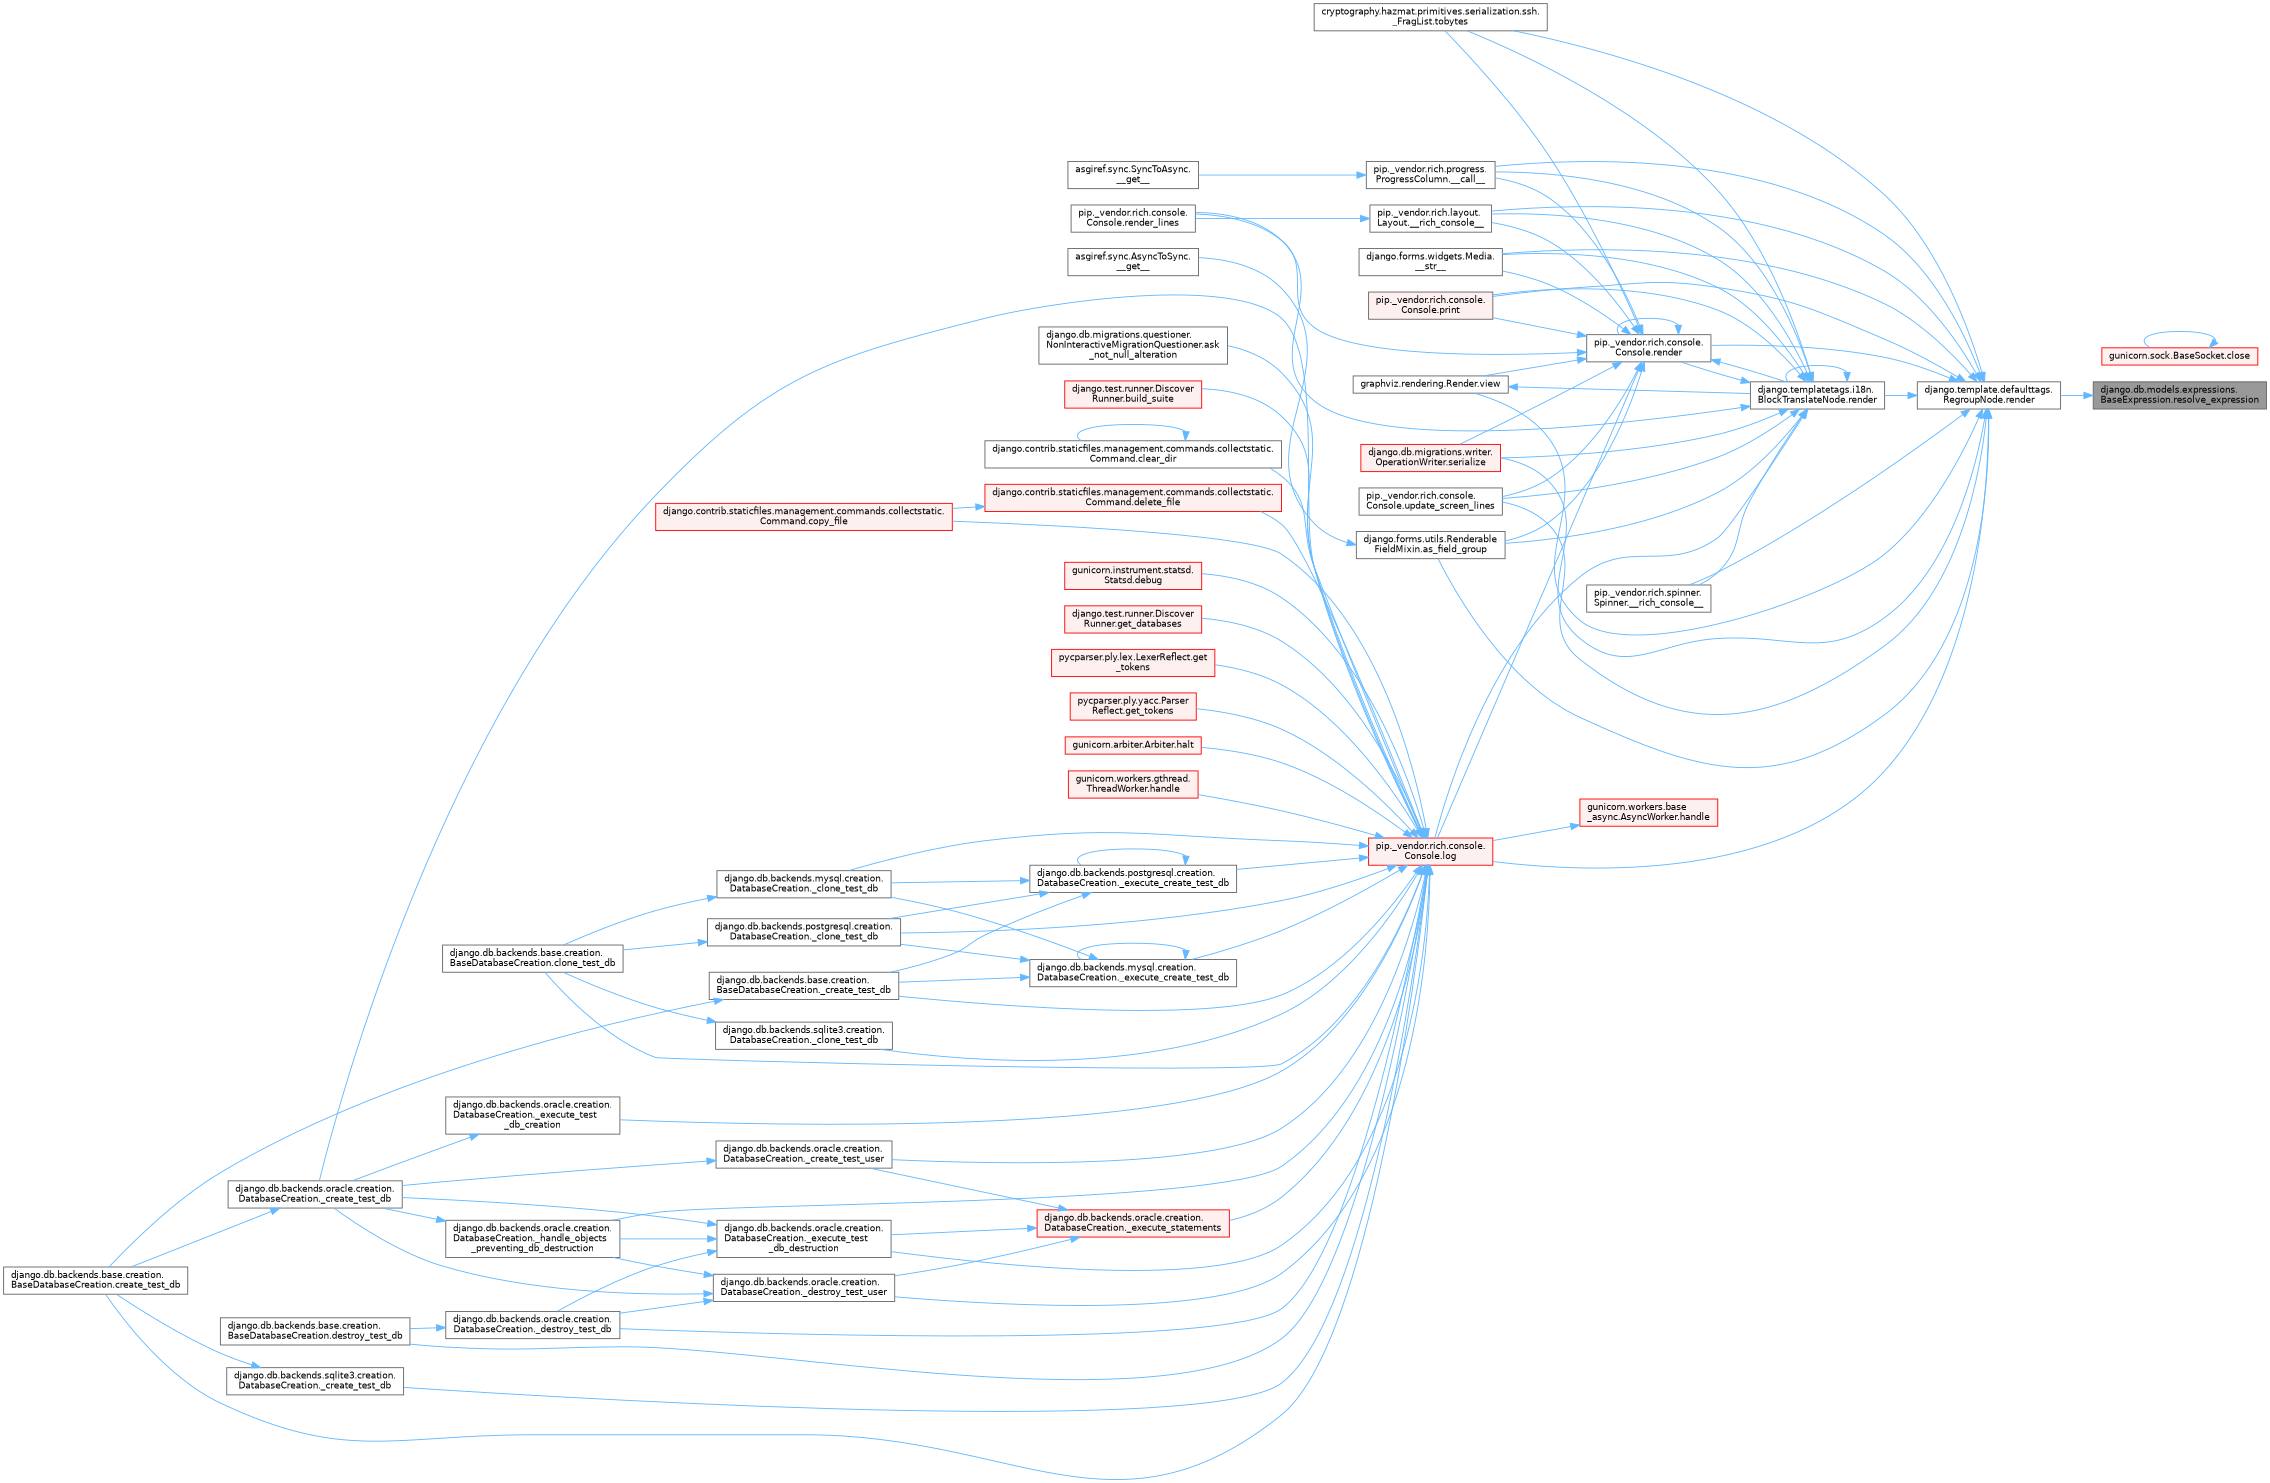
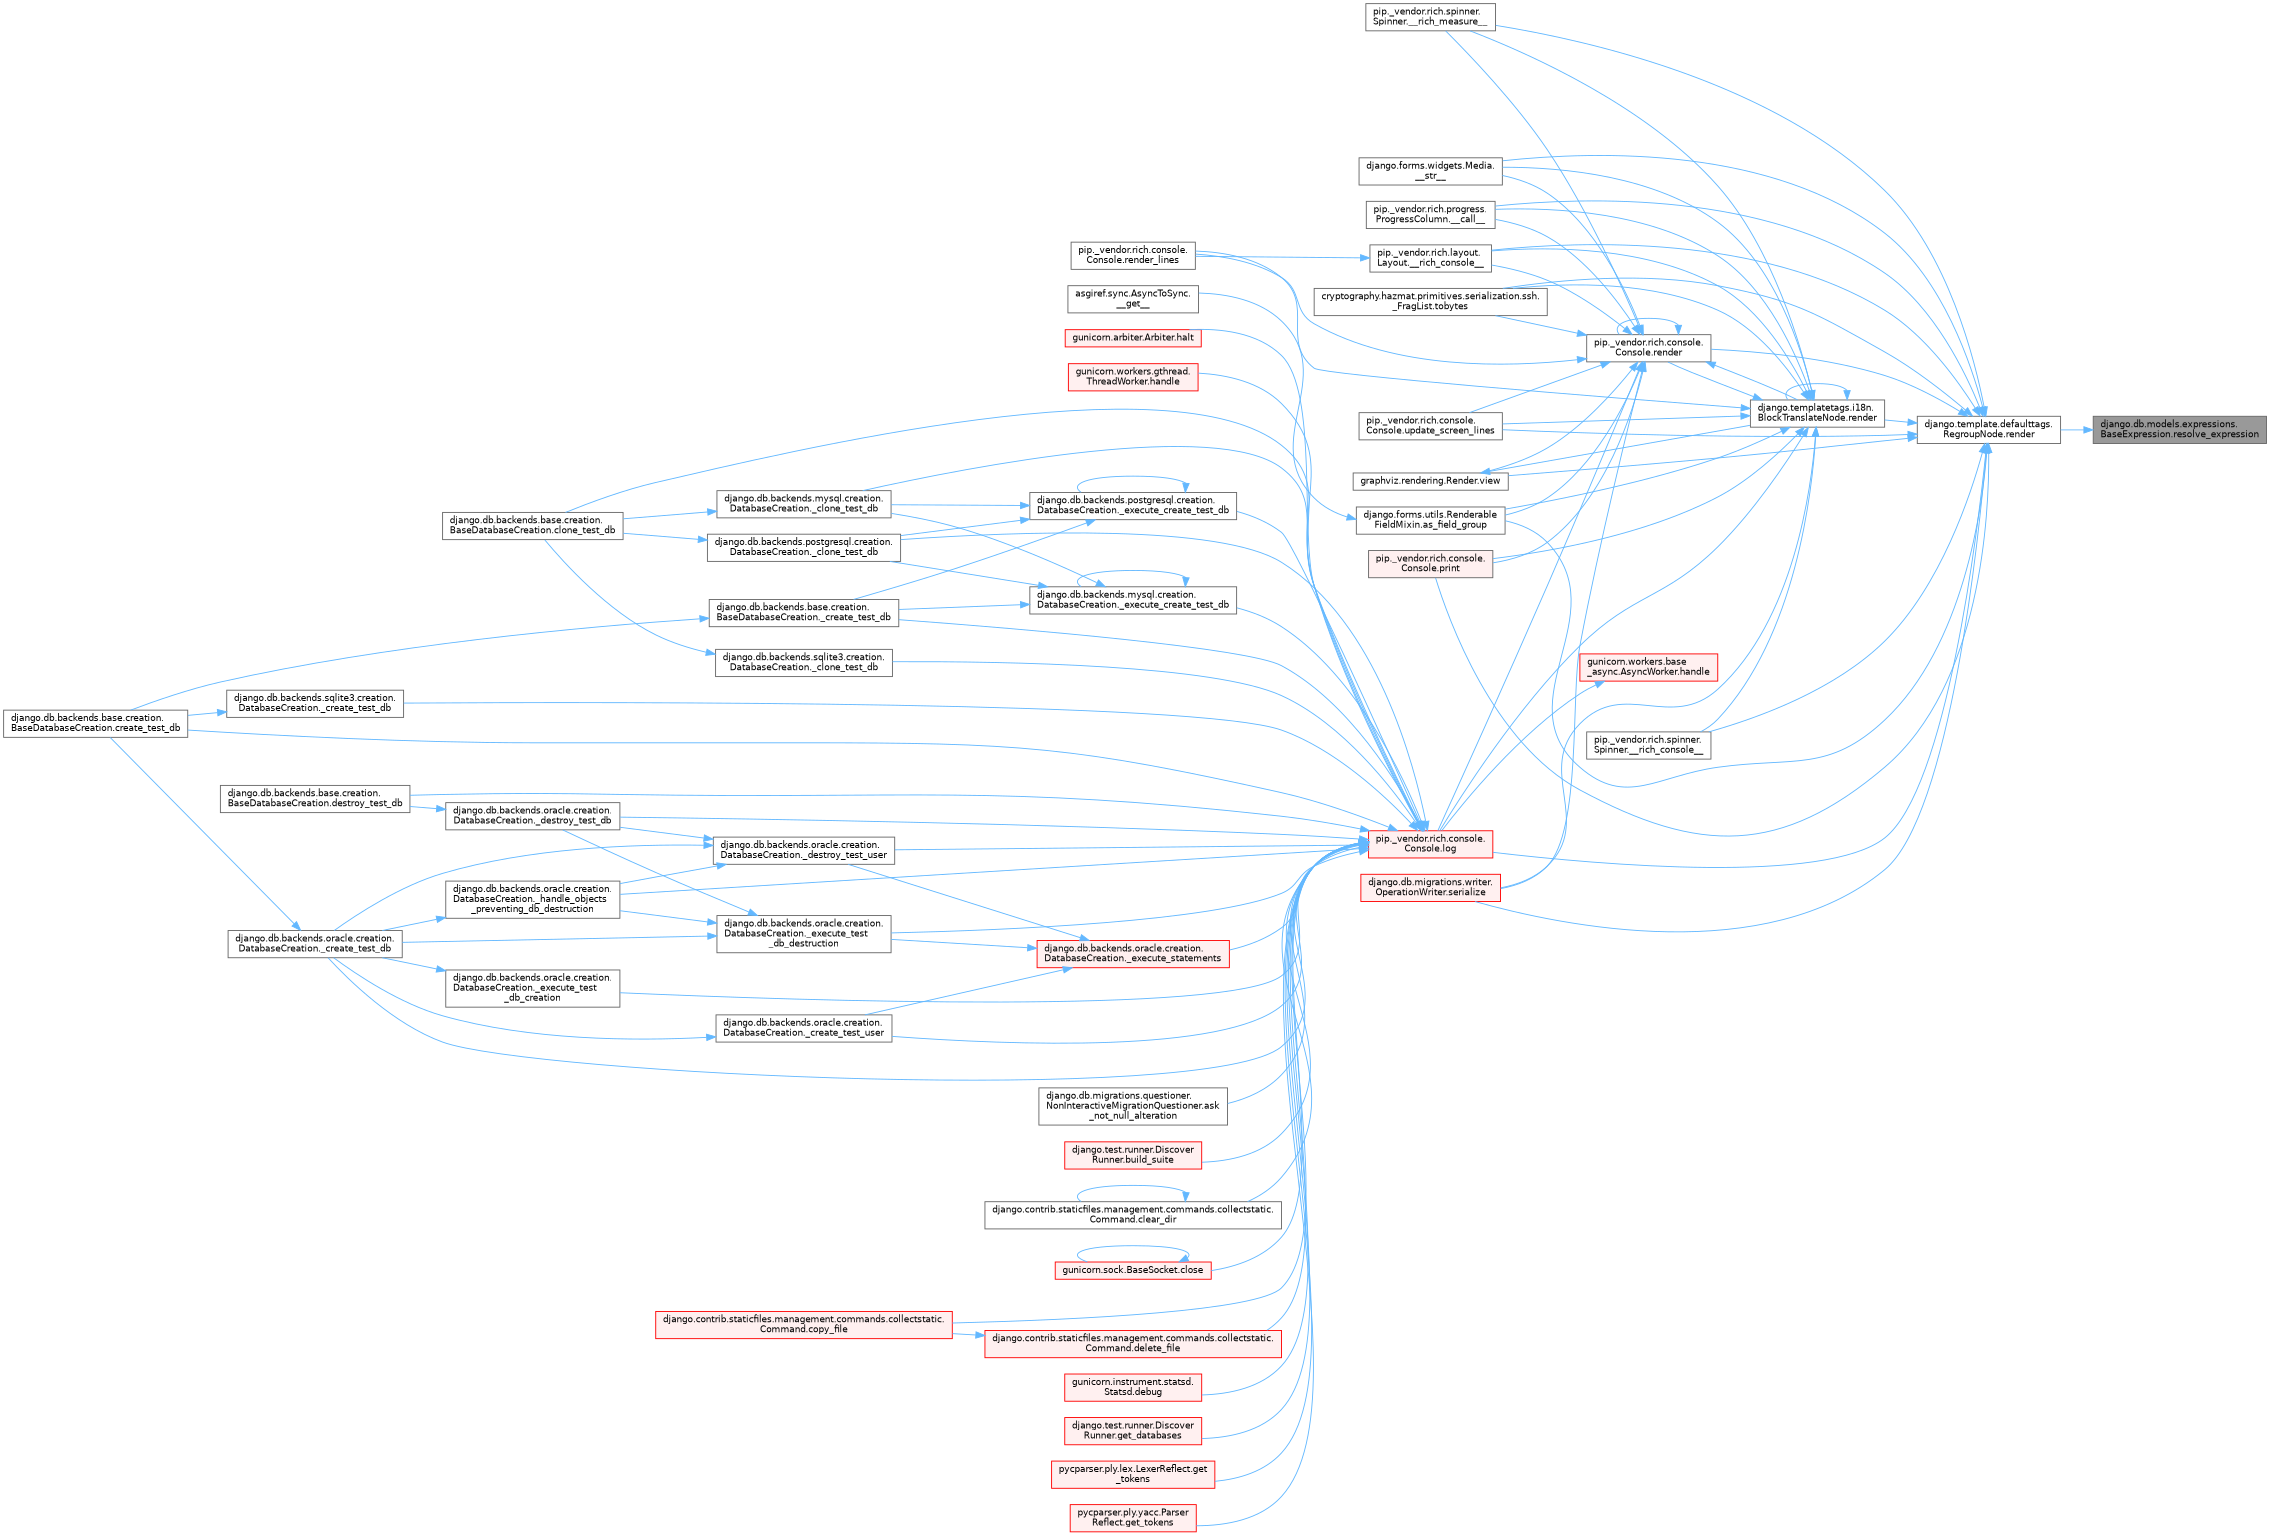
none -> (1431, 17)
(1133, 175) -> none
none -> (1298, 1066)
